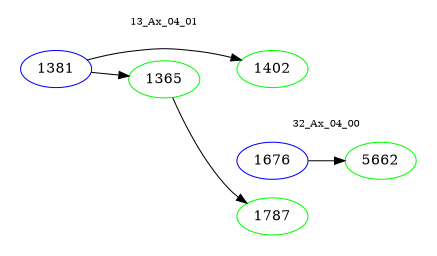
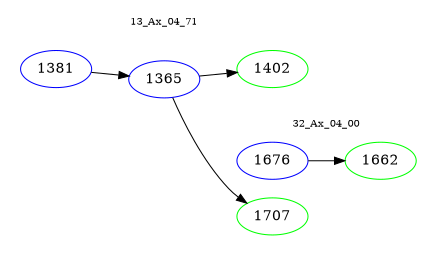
(164, 22) -> (164, 22)
(159, 49) -> (213, 75)
(164, 79) -> (164, 79)
(381, 161) -> (381, 161)
(272, 216) -> (272, 216)
